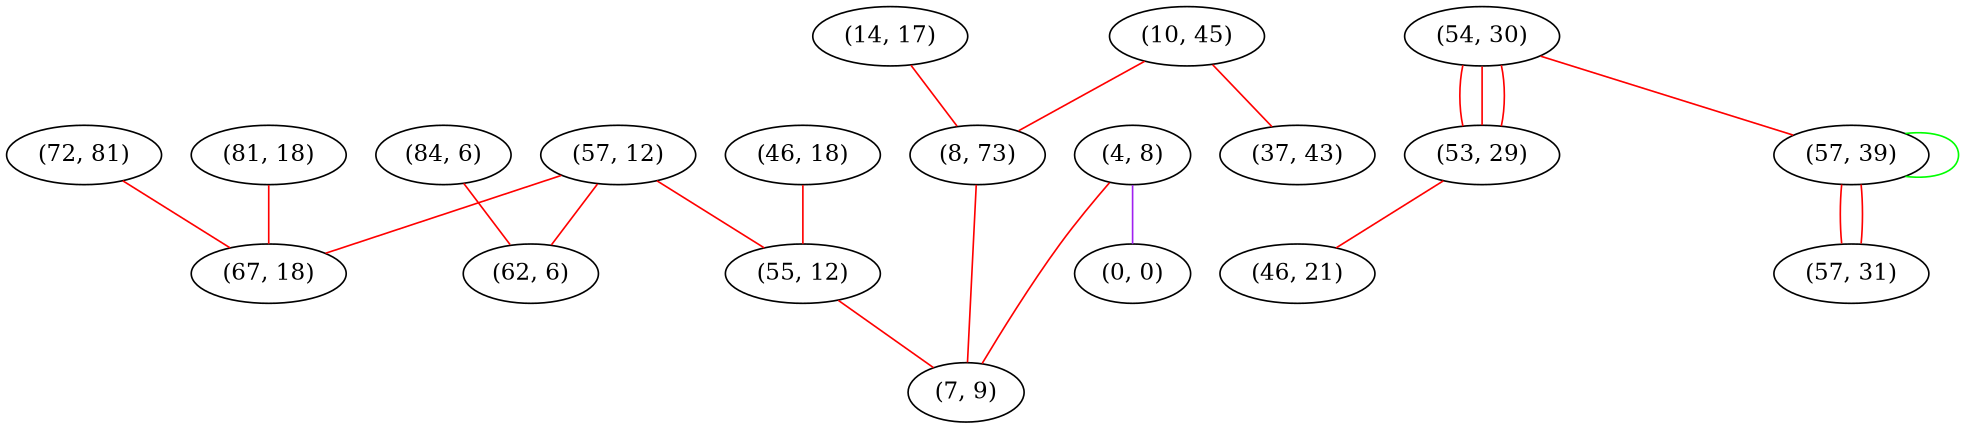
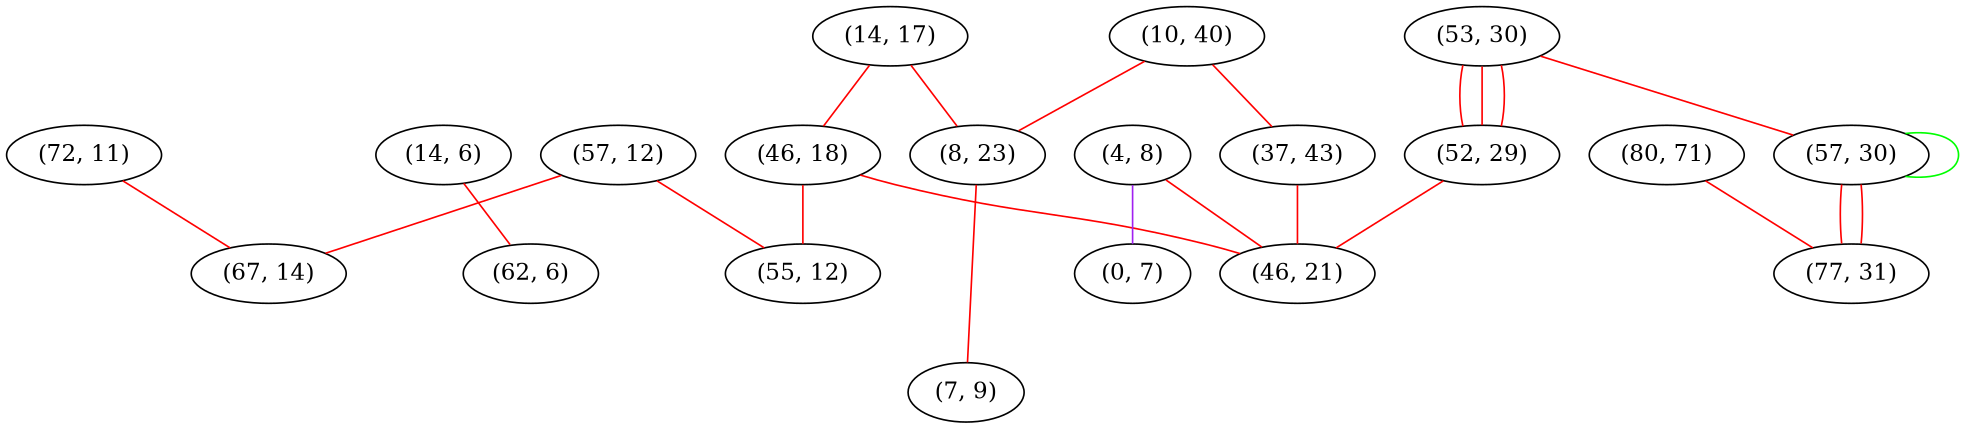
(1187, 36) -> (1187, 36)
(1482, 36) -> (1482, 36)
none -> (846, 96)
(84, 155) -> (84, 155)
(269, 155) -> none
(443, 155) -> (443, 155)
(978, 155) -> (978, 155)
(1482, 155) -> (1482, 155)
none -> (1667, 155)
(1851, 155) -> (1851, 155)
(574, 214) -> none
none -> (1050, 214)
none -> (1297, 214)
(1042, 270) -> (1214, 214)
(269, 274) -> (269, 274)
(1133, 274) -> (1133, 274)
(1851, 274) -> (1851, 274)
(886, 334) -> none
